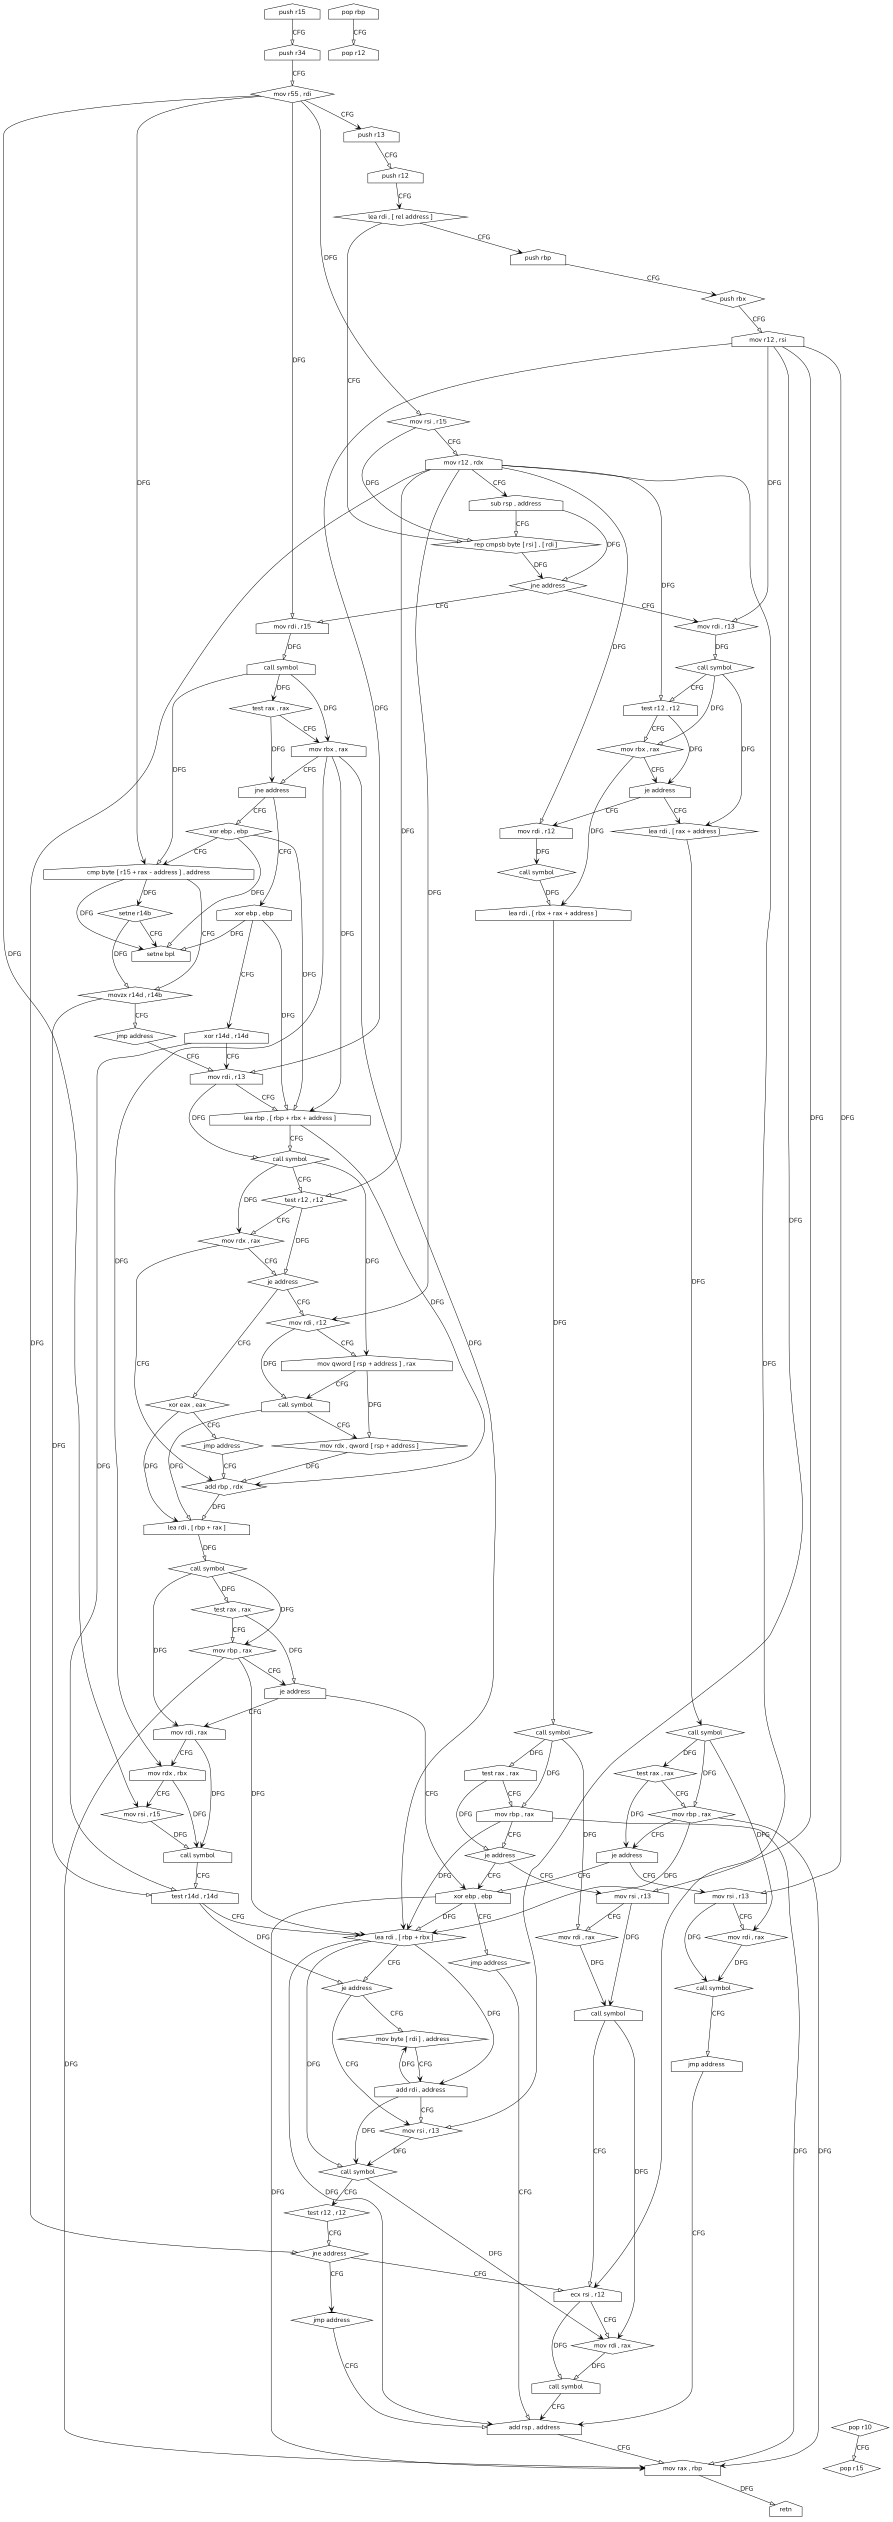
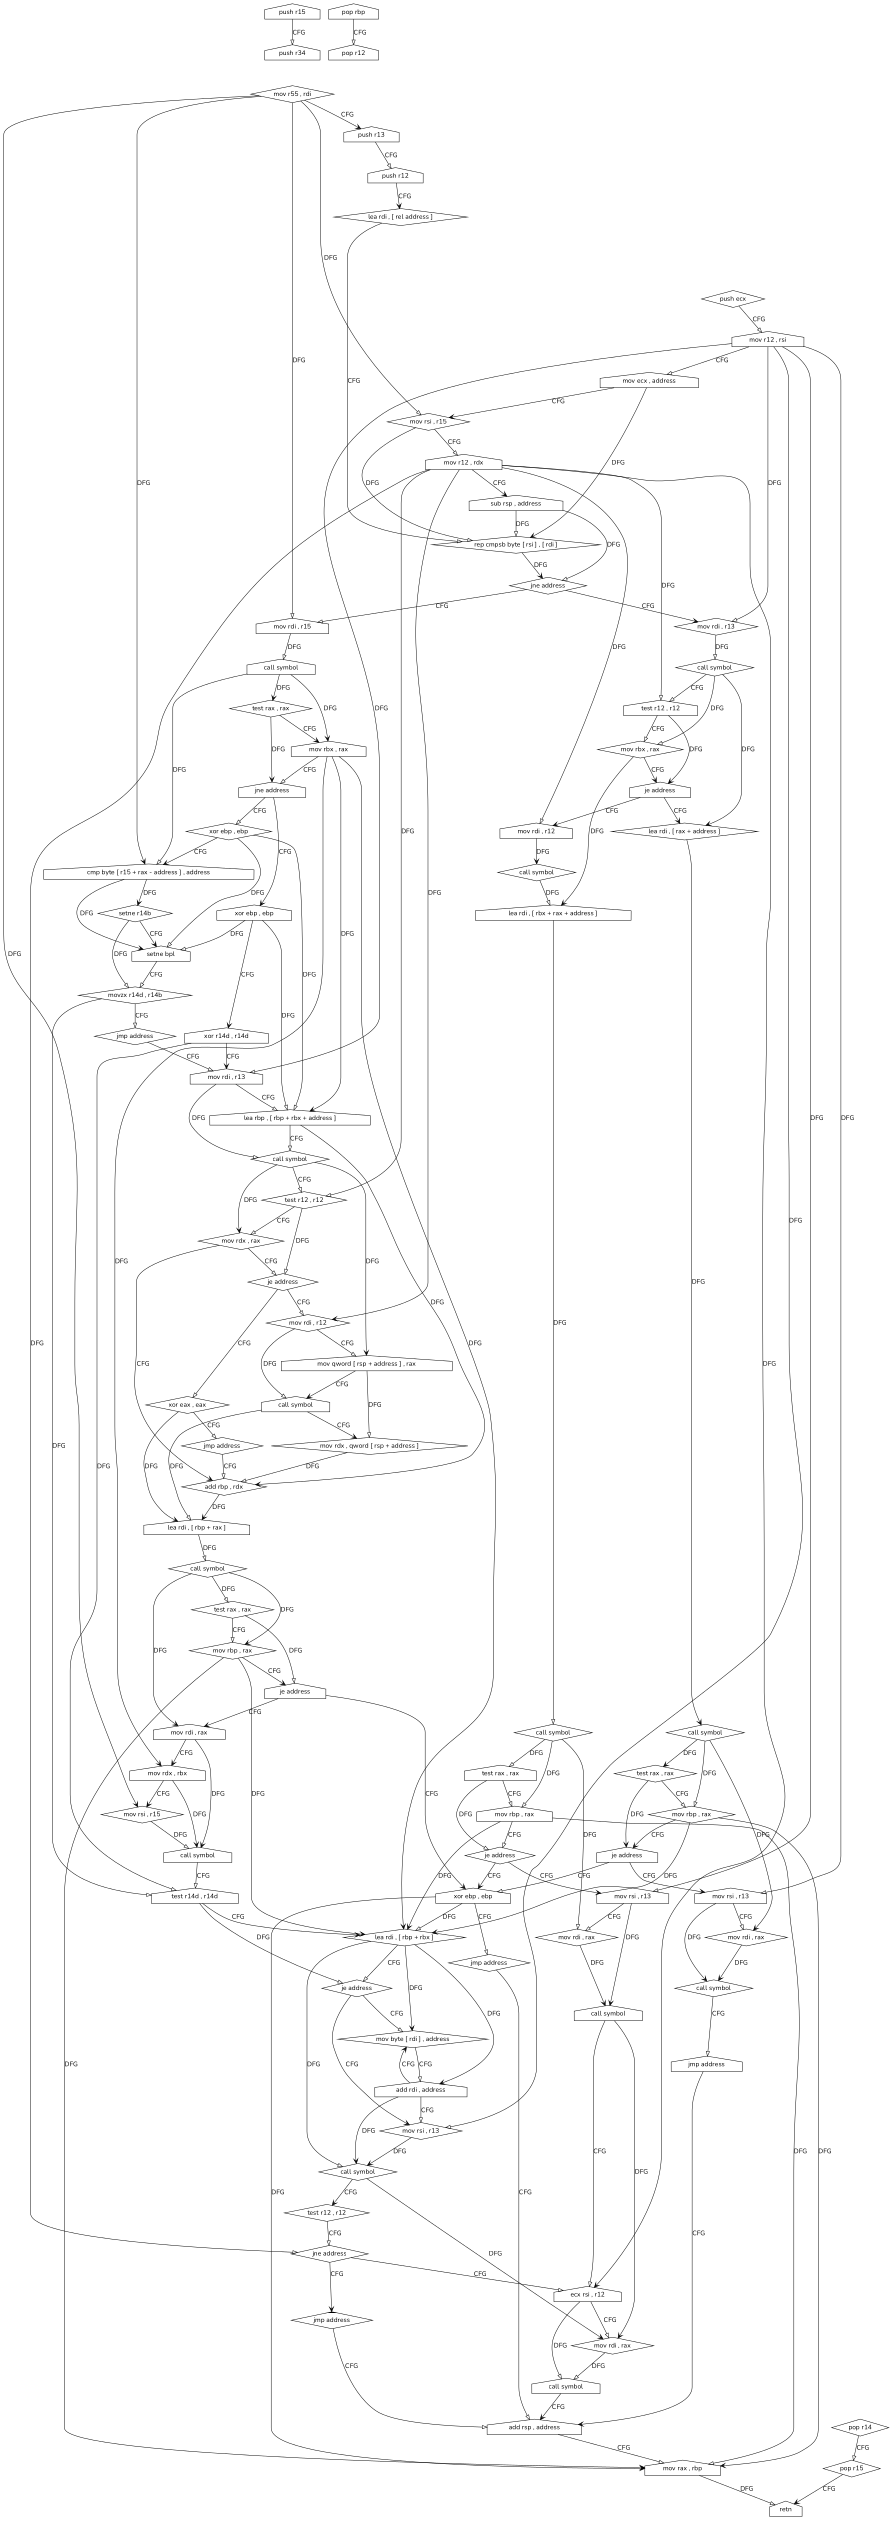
(292, 71) -> none
(538, 258) -> none
(733, 299) -> (733, 299)
none -> (649, 381)
(523, 524) -> (523, 524)
(201, 940) -> (150, 972)
(212, 1505) -> (212, 1505)
(418, 2062) -> (418, 2062)
(408, 2065) -> (408, 2065)
(343, 2200) -> (408, 1986)
(860, 2428) -> (860, 2428)
none -> (821, 2488)
